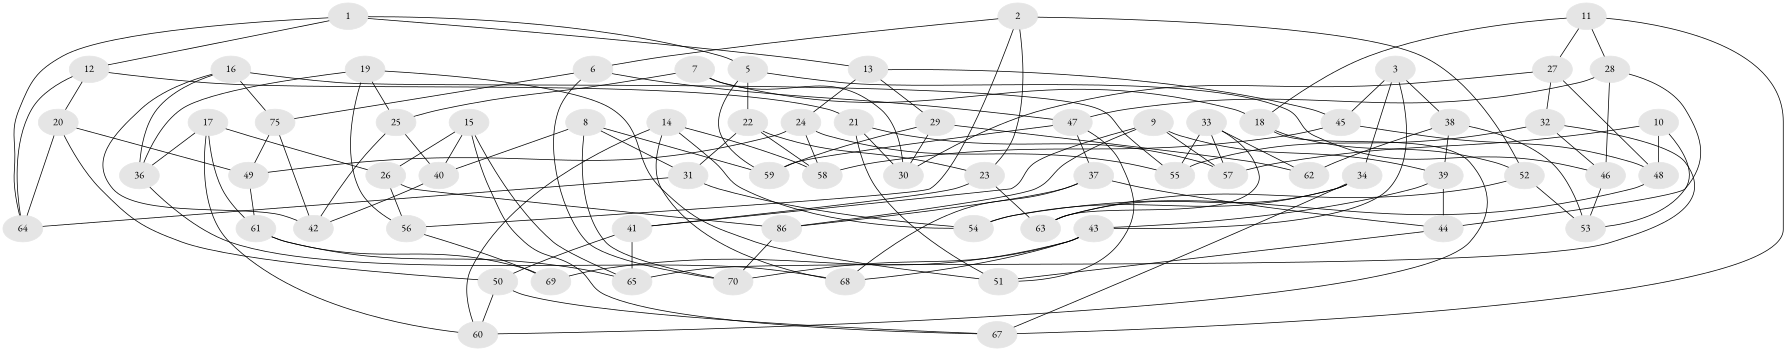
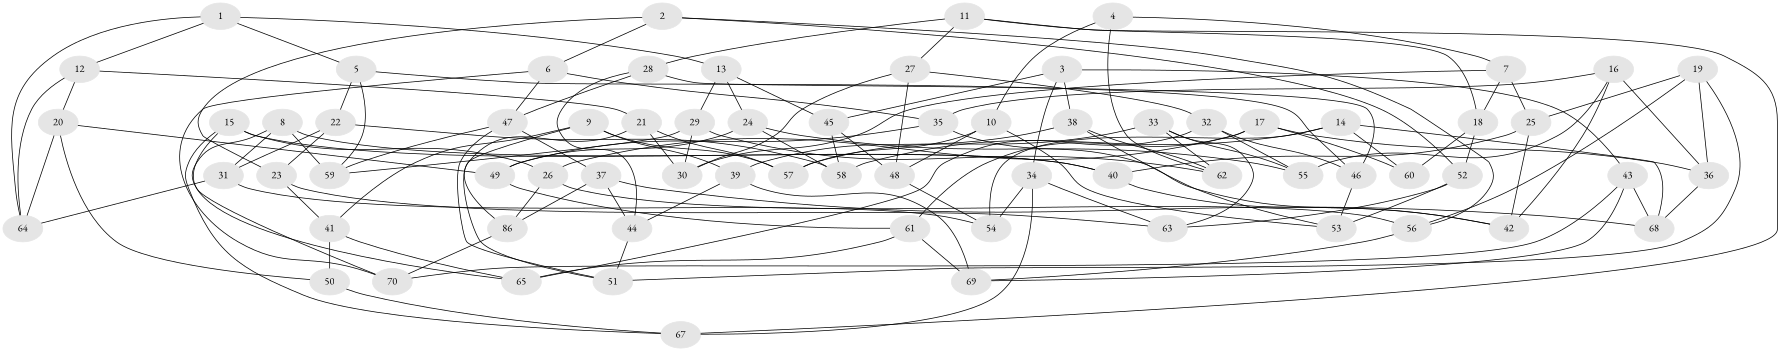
none -> (1113, 16)
(275, 122) -> (938, 122)
(1264, 216) -> (877, 193)
(488, 308) -> none
